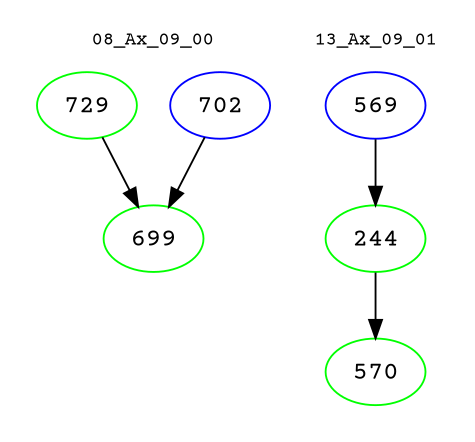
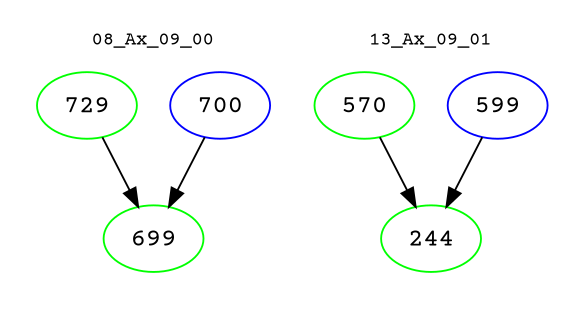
(220, 105) -> (220, 105)
(376, 105) -> (498, 105)
(376, 296) -> (393, 164)
